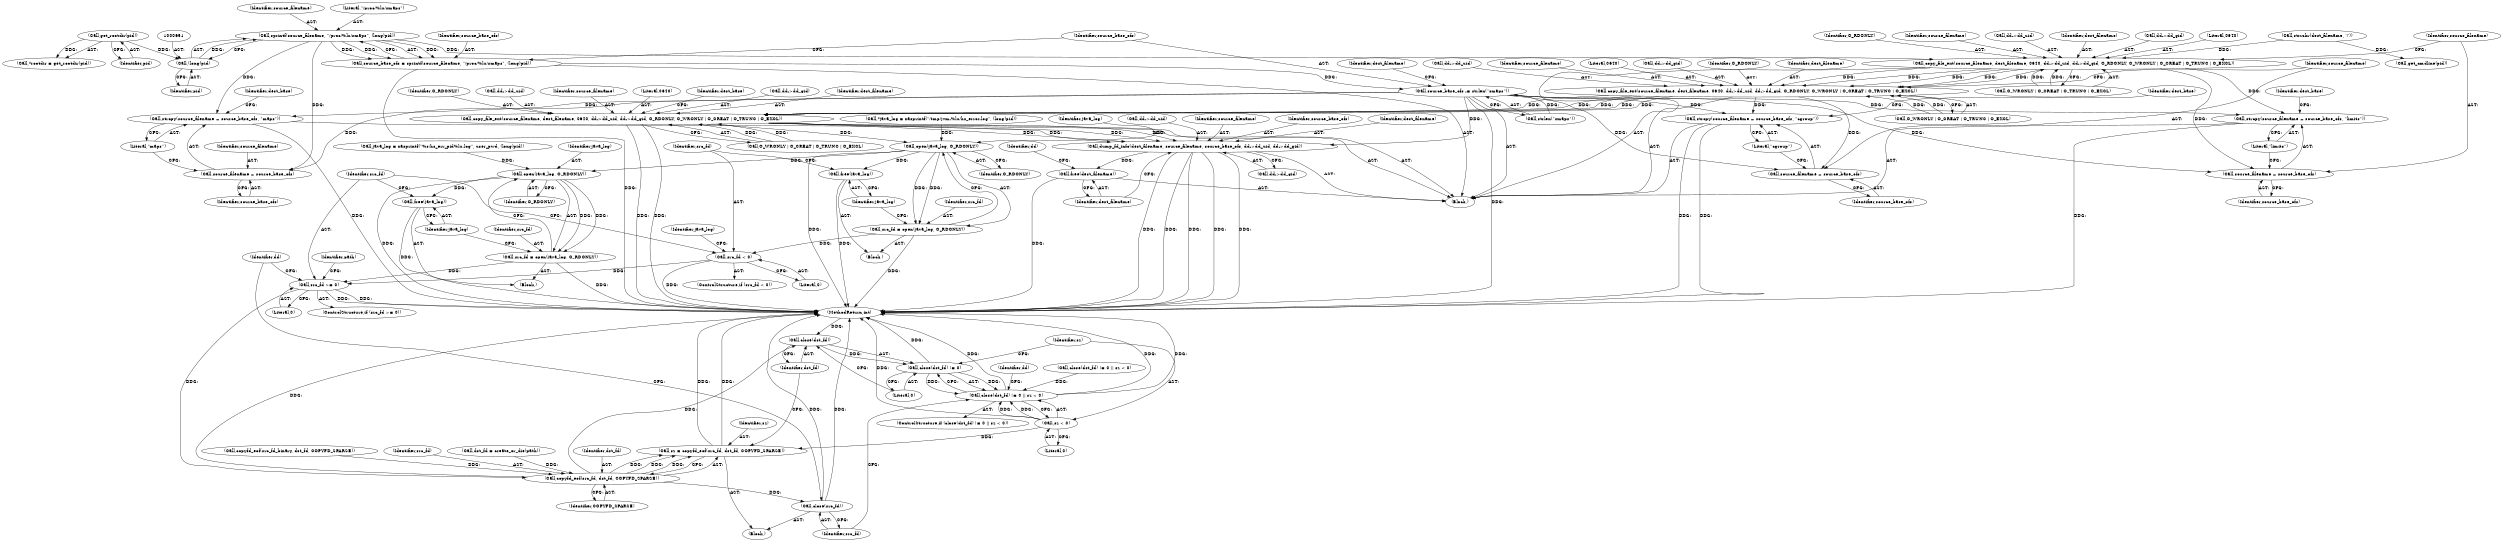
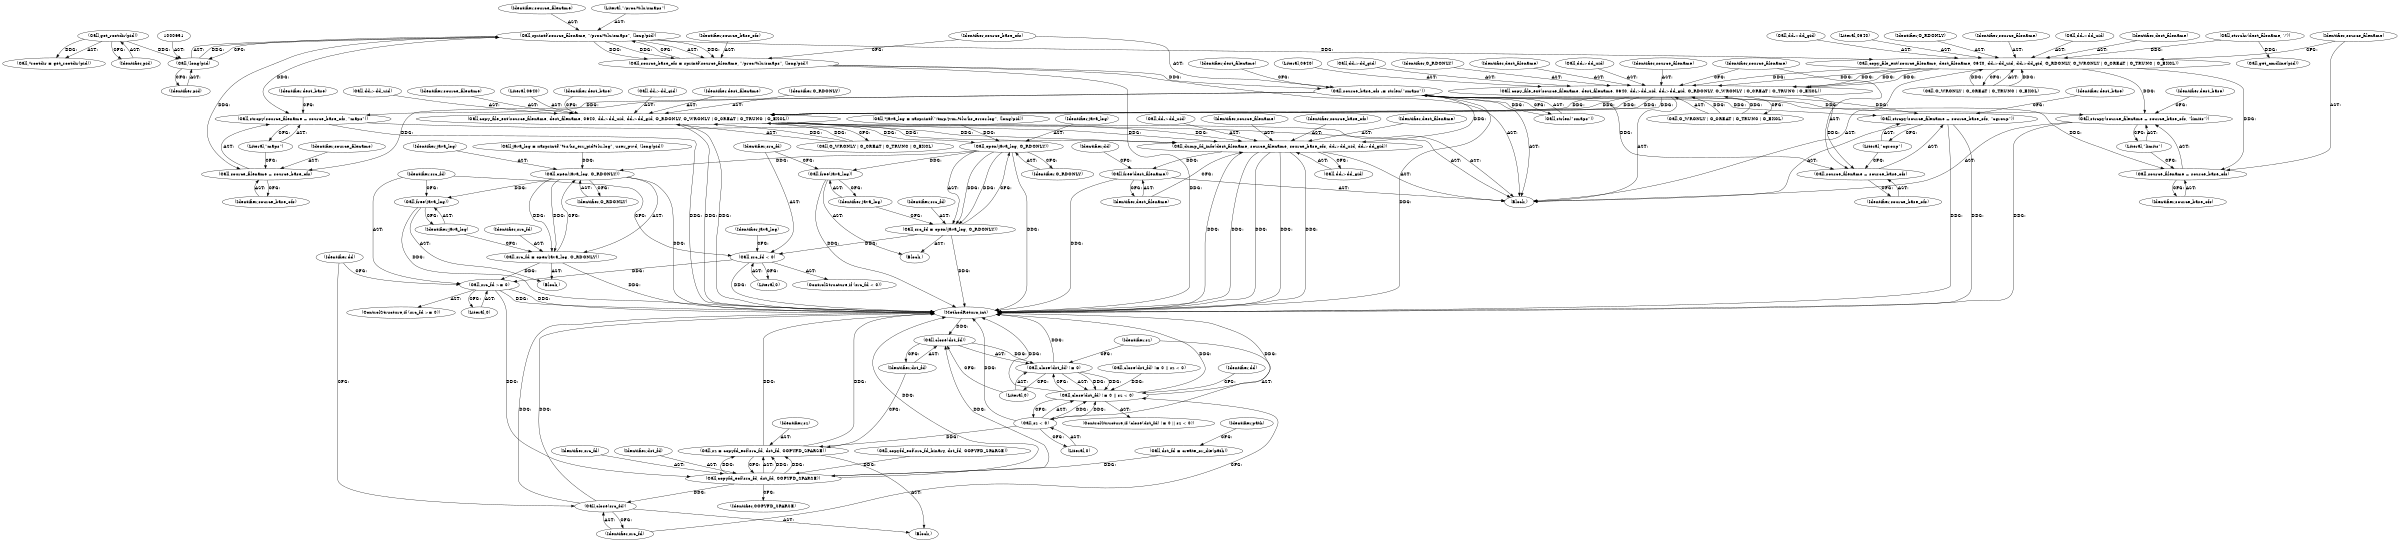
(330, 270) -> (1220, 436)
(605, 494) -> none
